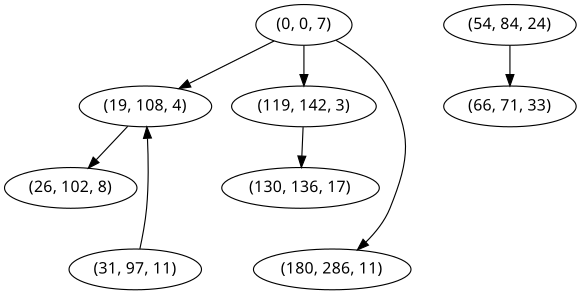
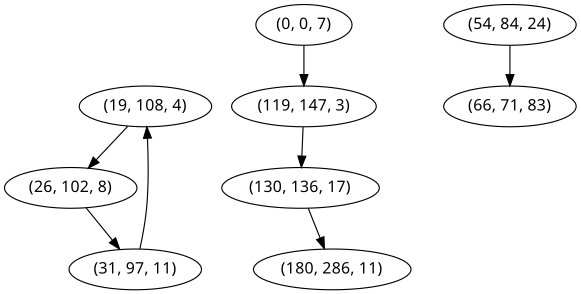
(232, 62) -> none
(304, 106) -> (304, 106)
(510, 106) -> (510, 106)
(404, 133) -> (314, 223)
none -> (99, 224)
